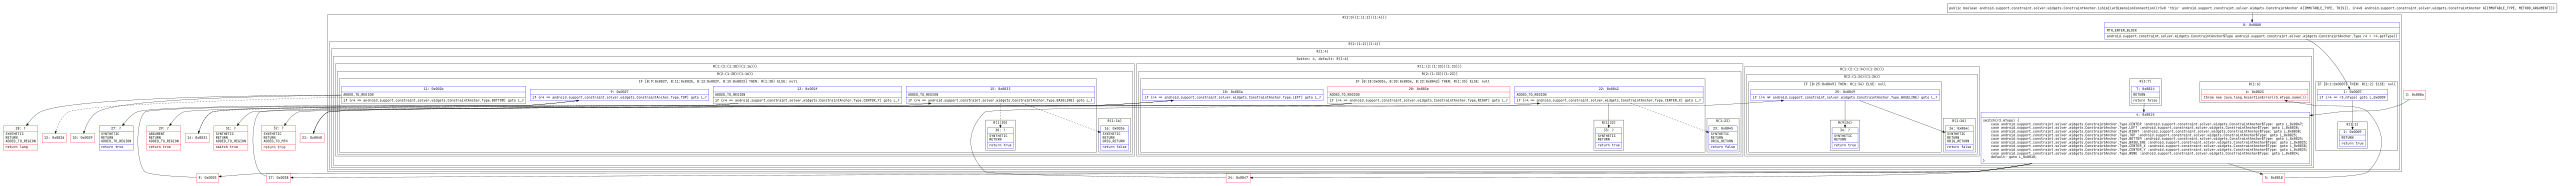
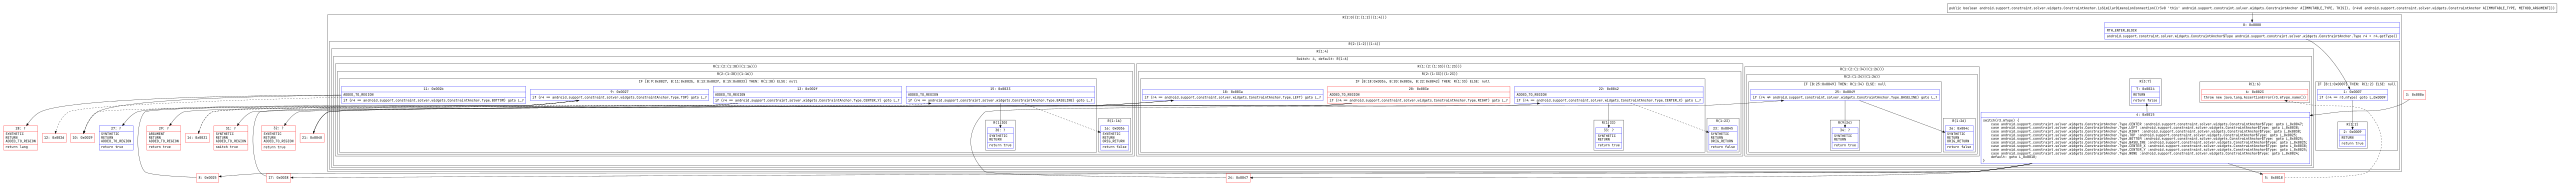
(557, 106) -> (557, 106)
none -> (326, 107)
(2144, 107) -> (2147, 109)
(1000, 114) -> (1000, 114)
(276, 141) -> (279, 141)
(2382, 143) -> (2382, 143)
